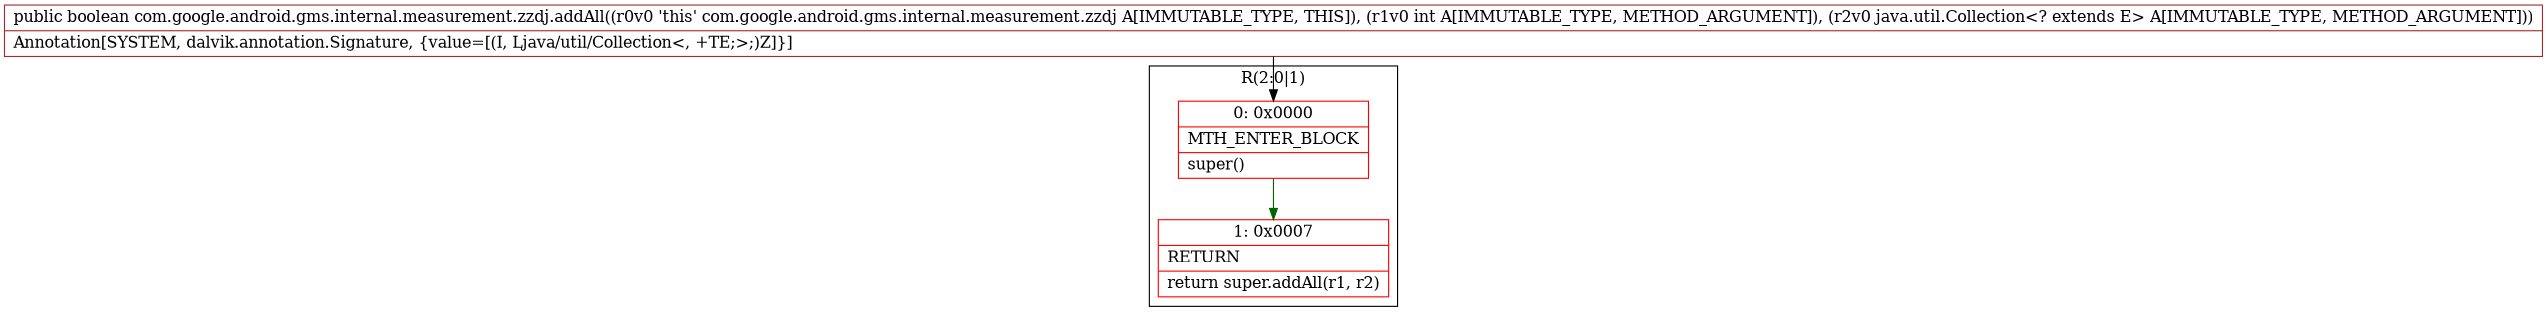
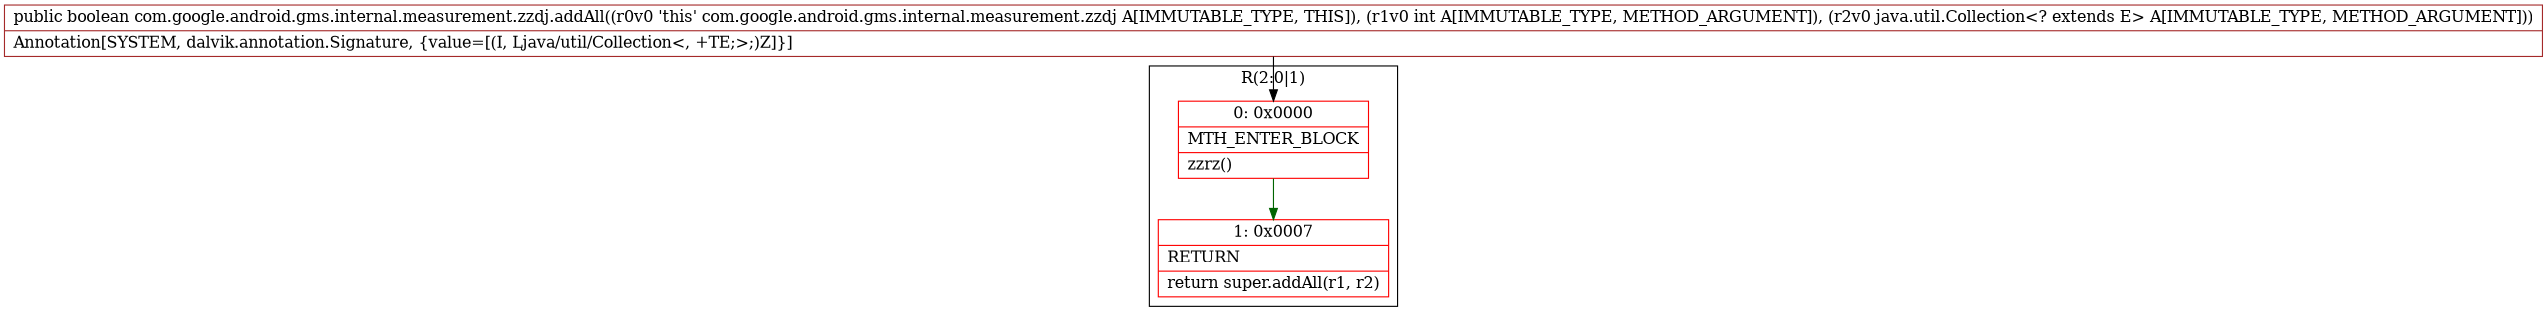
(1216, 165) -> (1210, 165)
